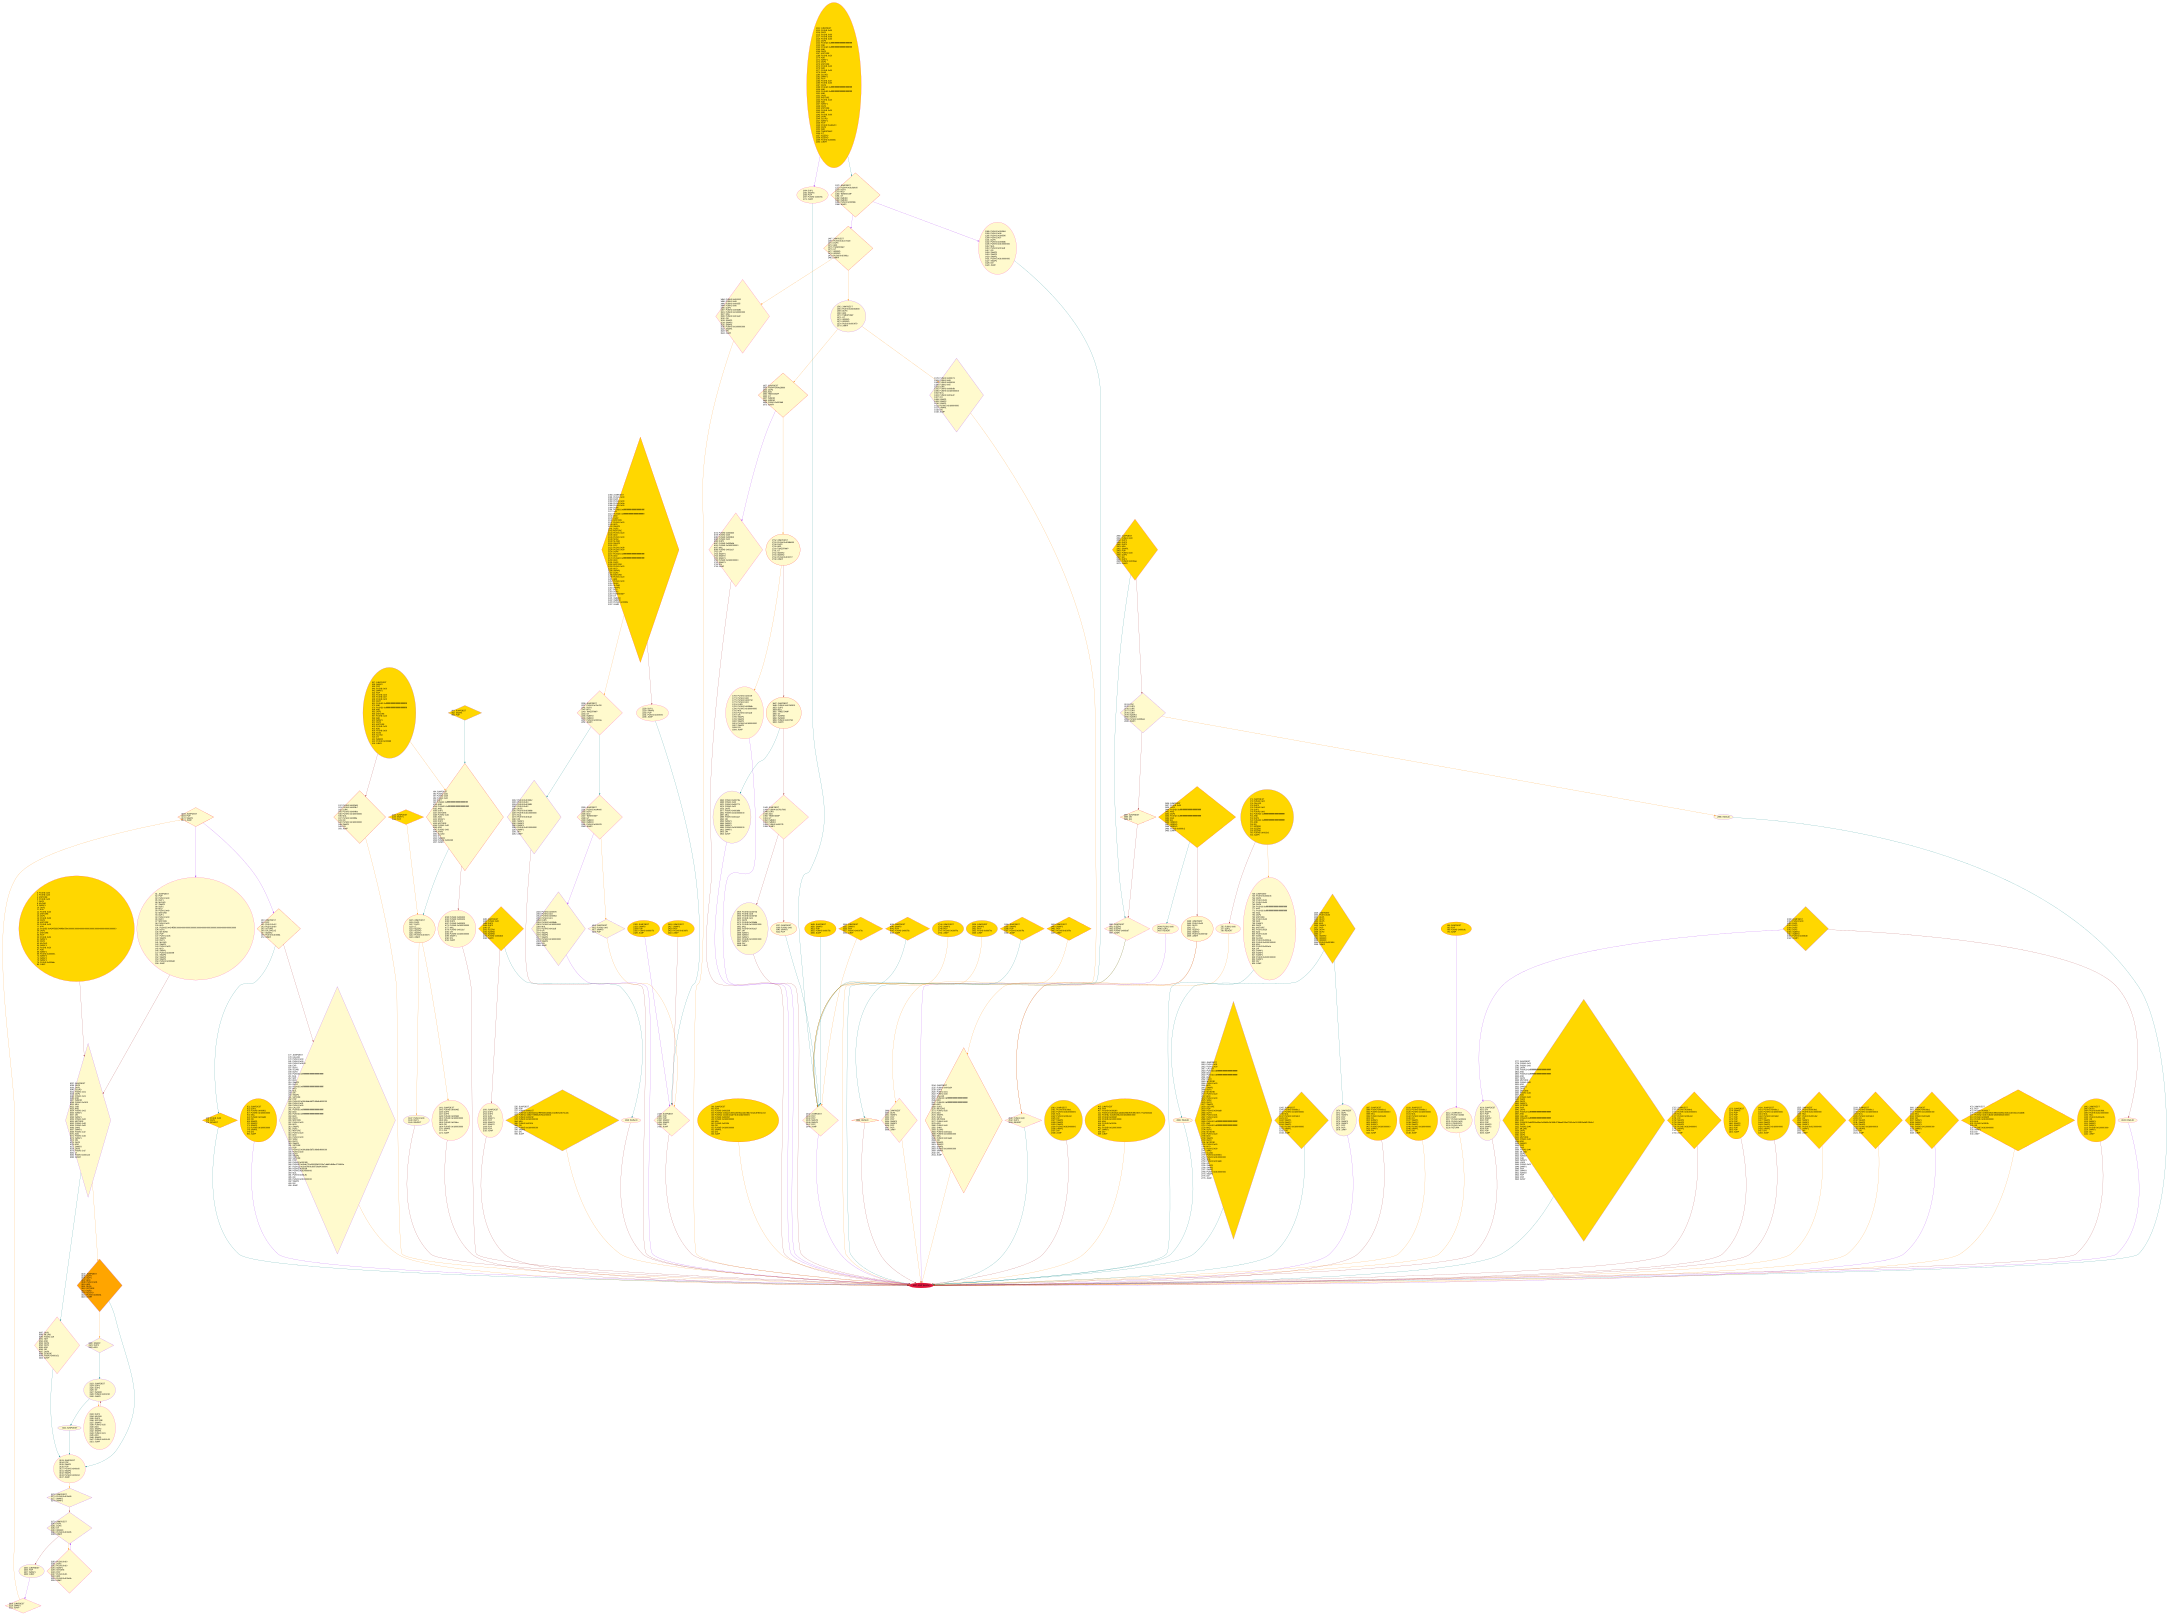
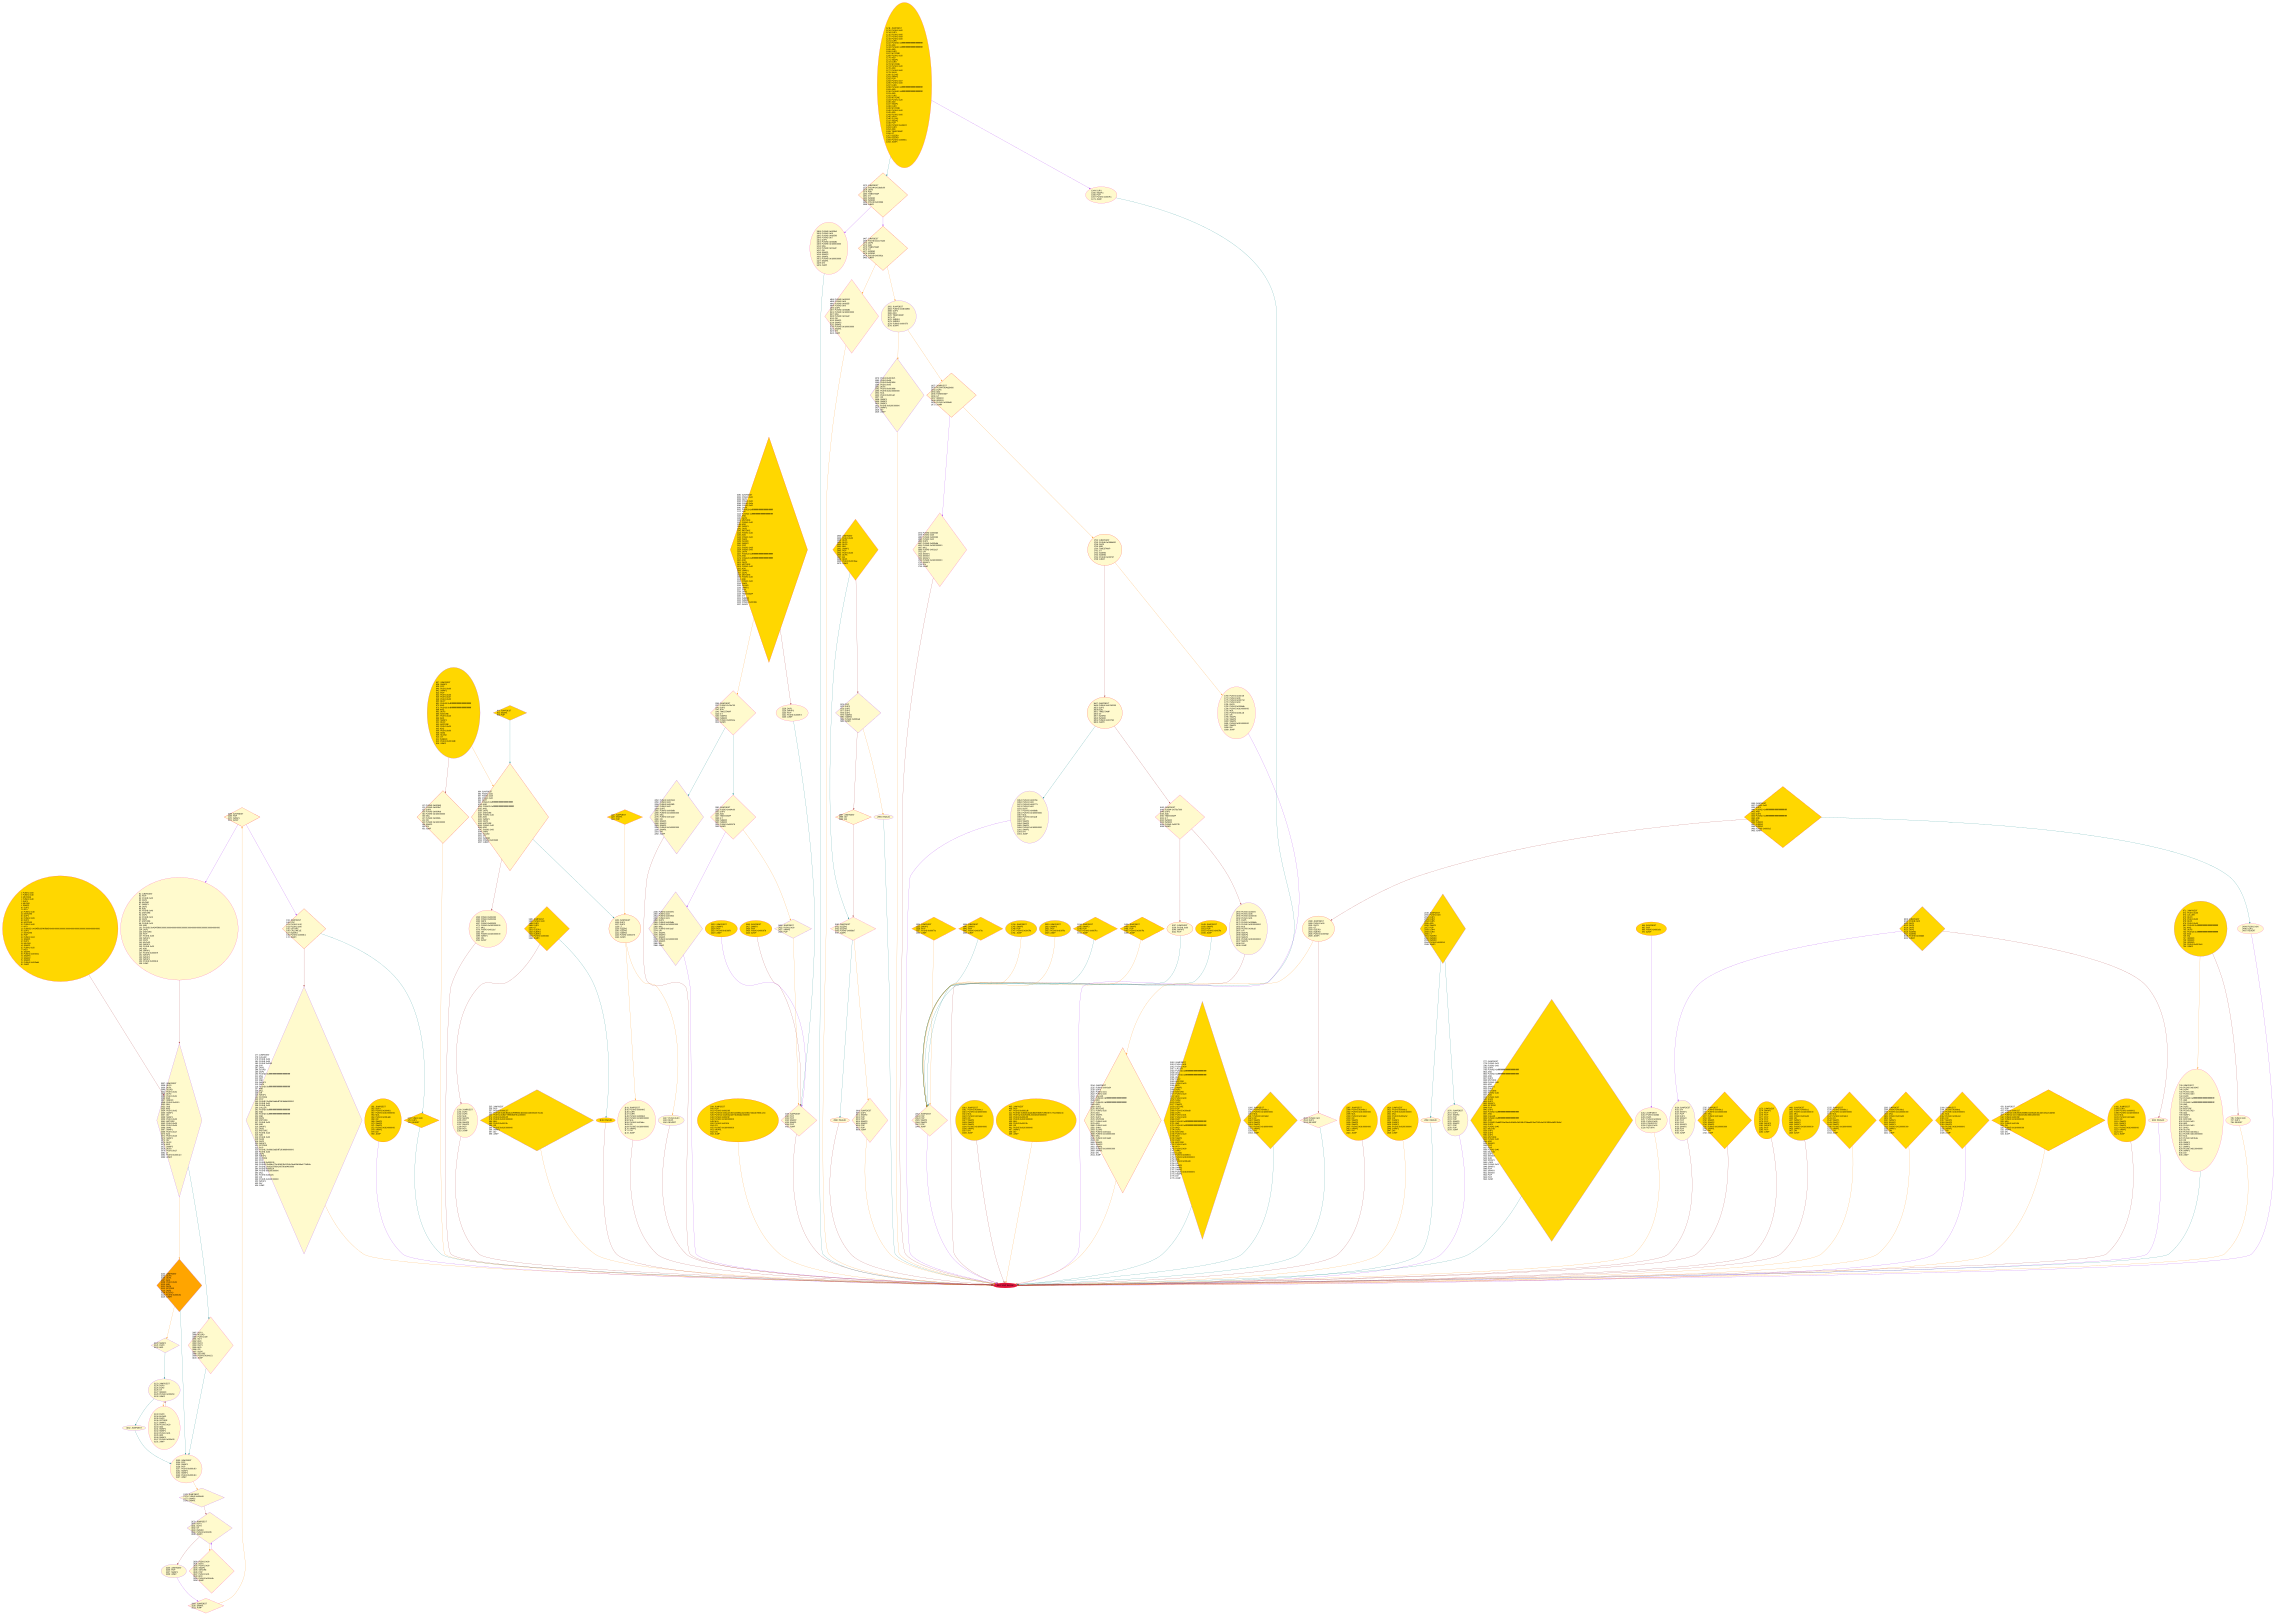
(1177, 986) -> (1757, 1275)
(631, 1120) -> (606, 1120)
(865, 1120) -> (840, 1120)
